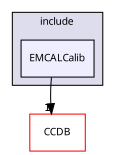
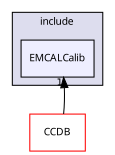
(51, 92) -> (64, 101)
